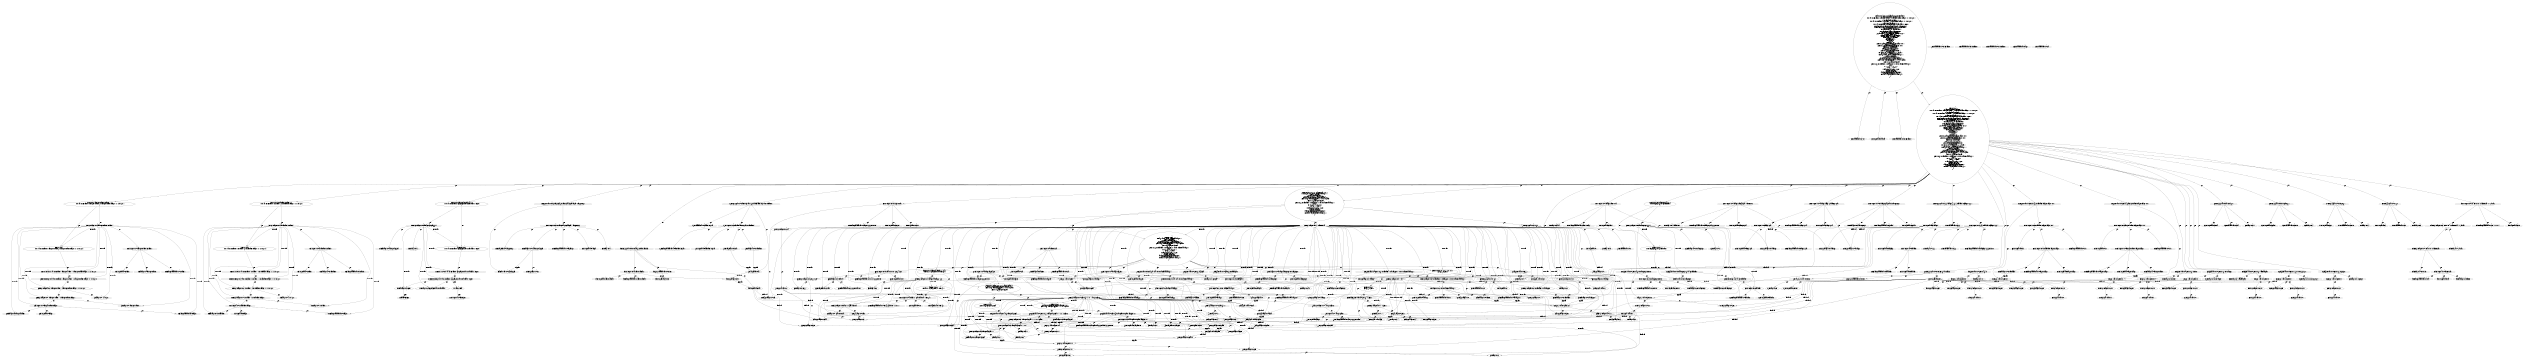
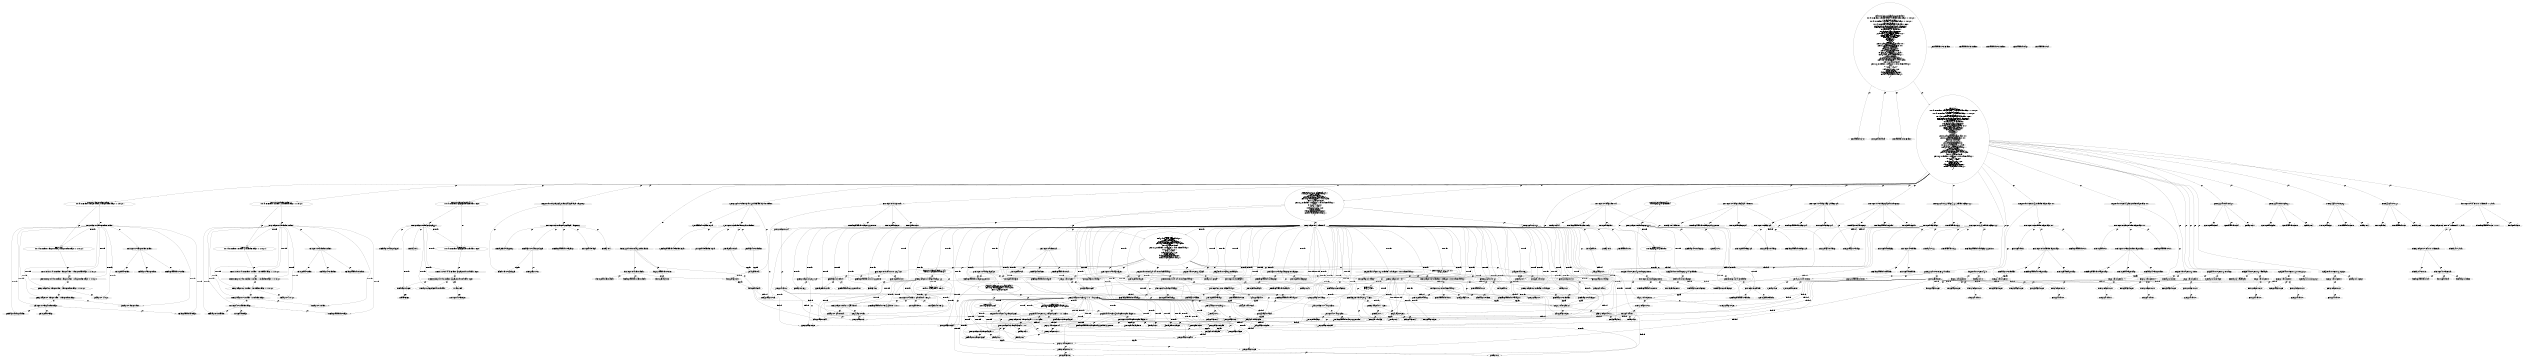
(1057, 323) -> (1127, 322)
